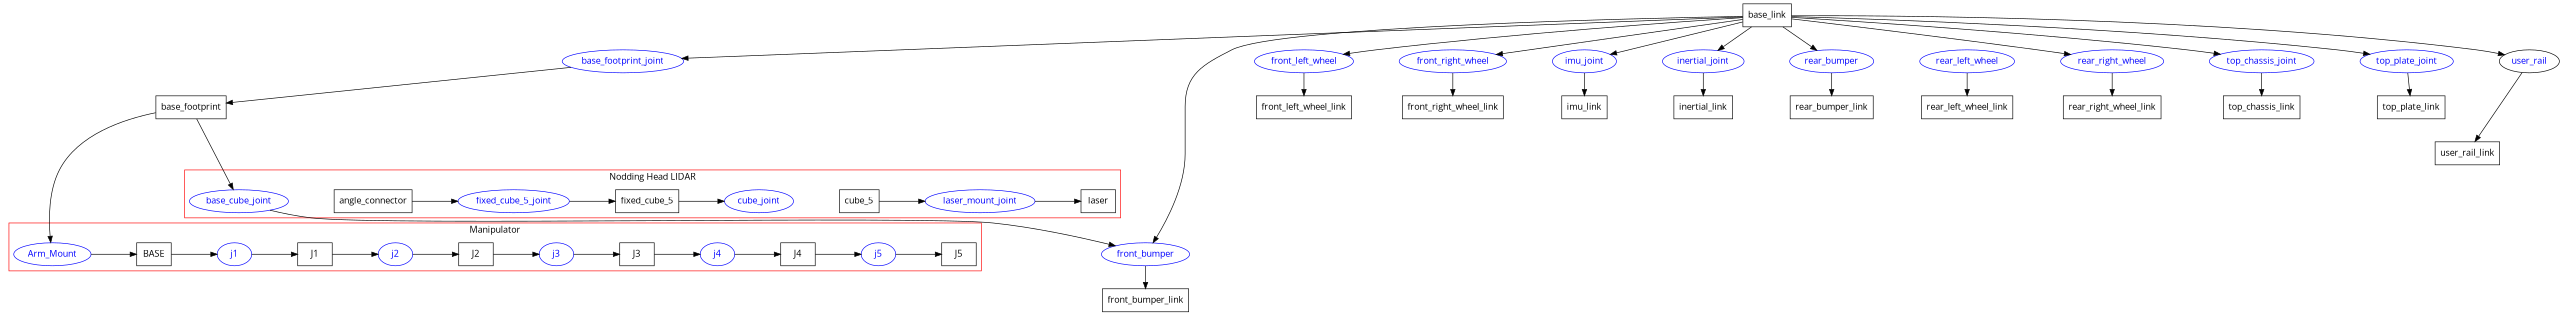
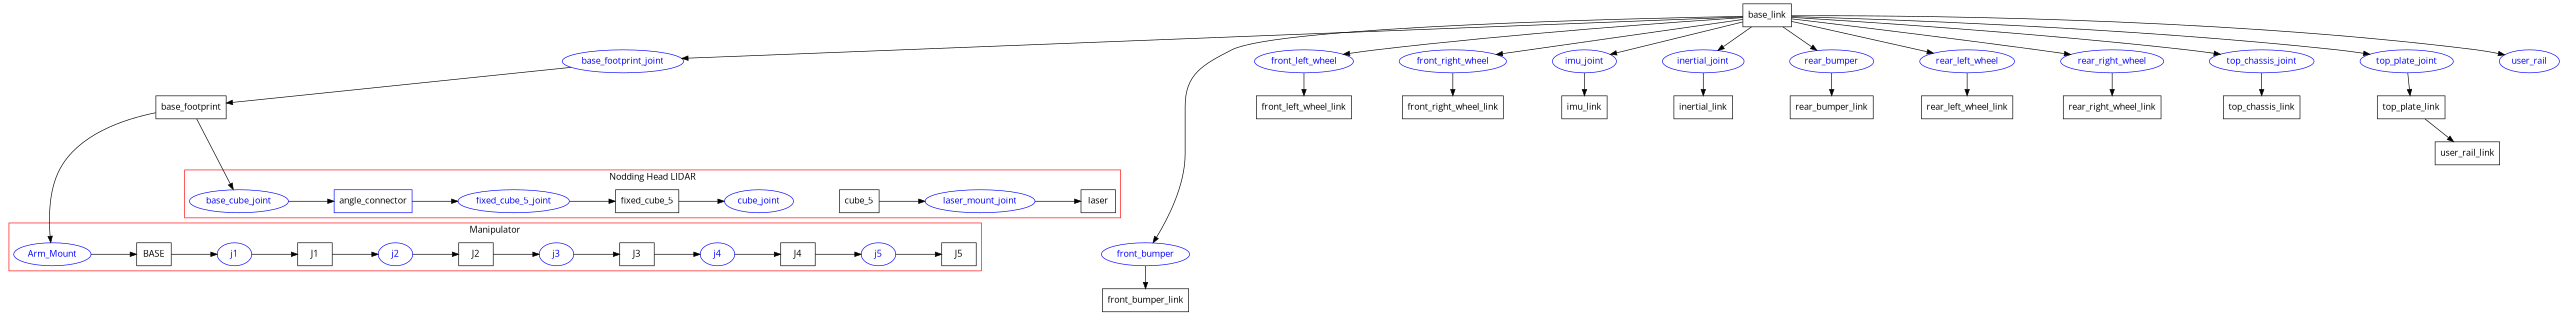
none -> (1859, 37)
(2529, 61) -> (2529, 61)
(2500, 104) -> (2437, 128)
(373, 201) -> (373, 201)
(690, 221) -> (308, 201)
